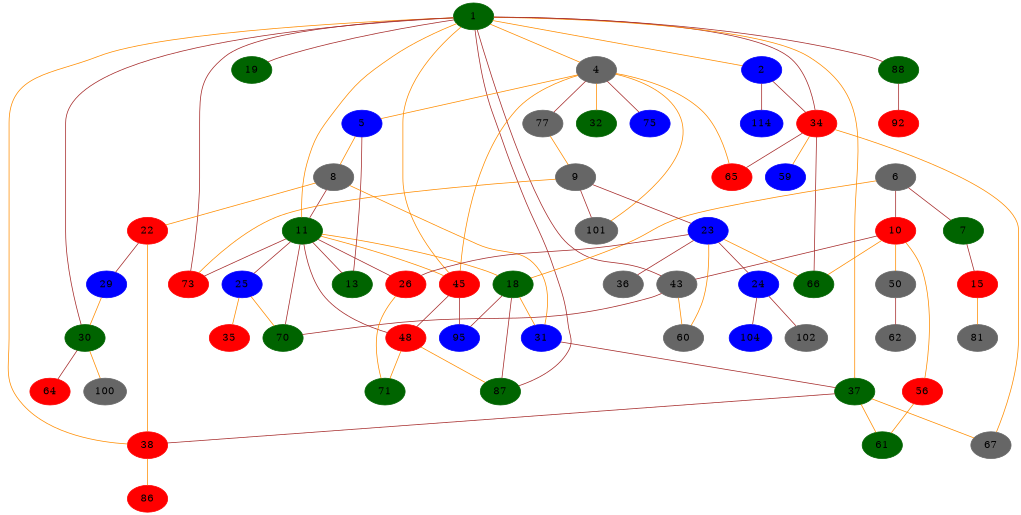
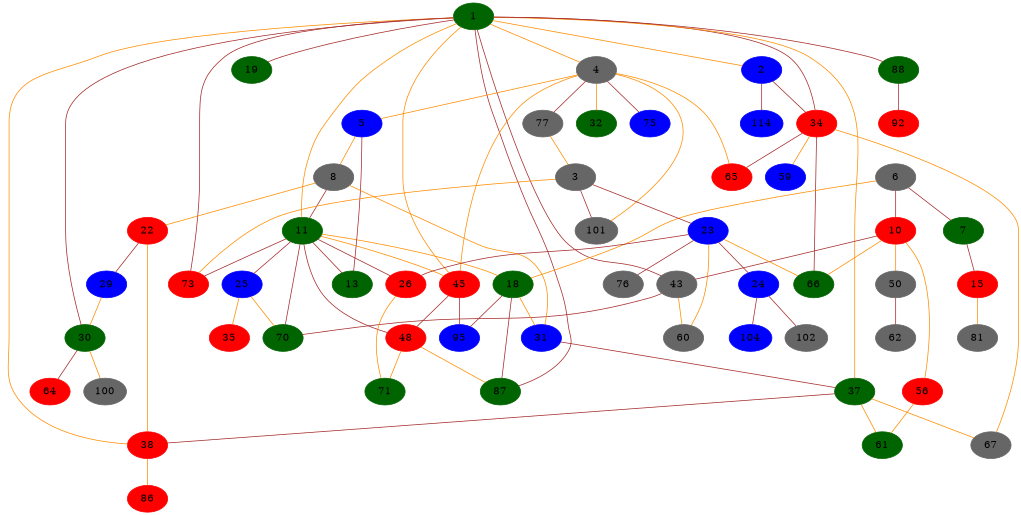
(576, 177) -> (576, 177)
(623, 284) -> (623, 284)
